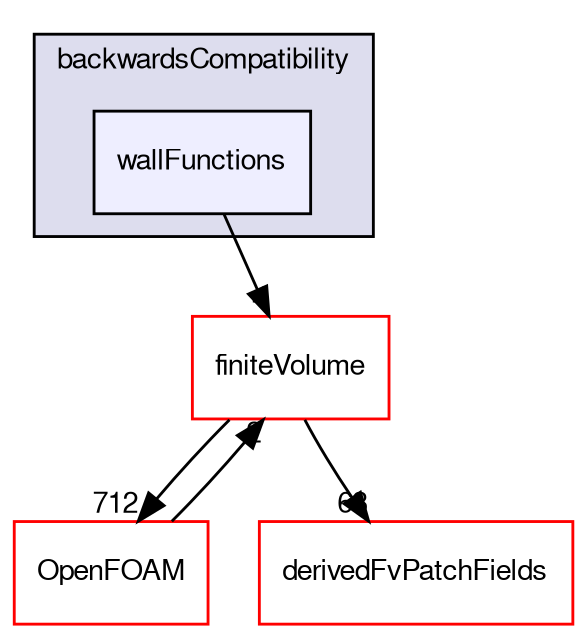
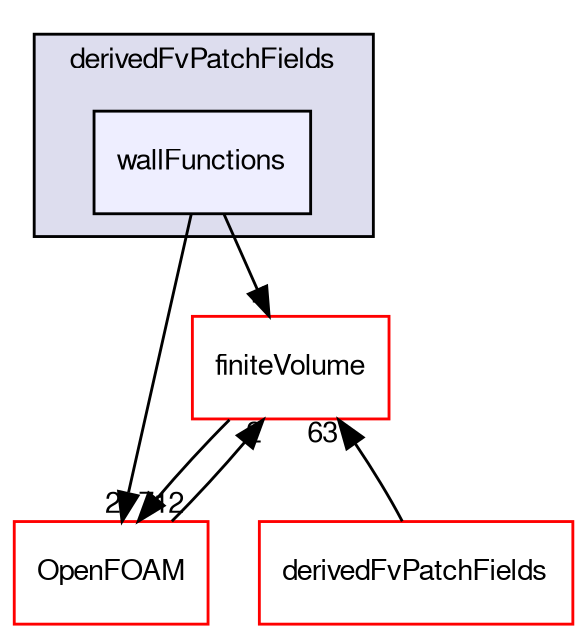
(204, 61) -> (204, 61)
none -> (160, 353)
(327, 459) -> (380, 482)
